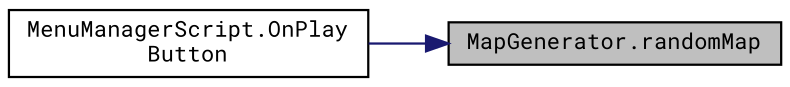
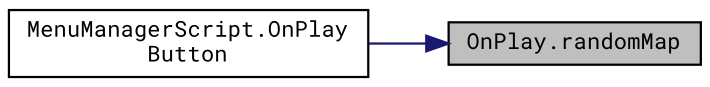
(615, 44) -> (575, 44)
